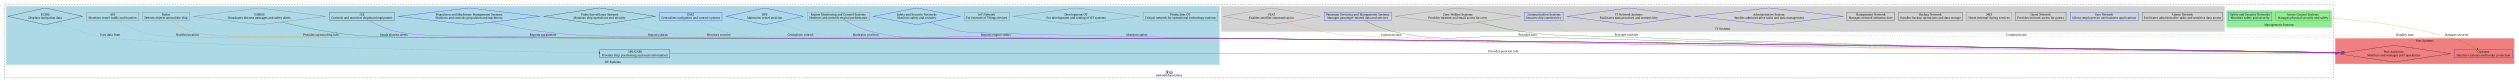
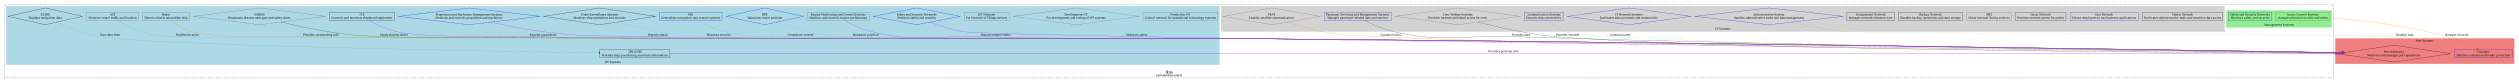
(691, 16) -> (691, 16)
(2012, 37) -> (1943, 47)
